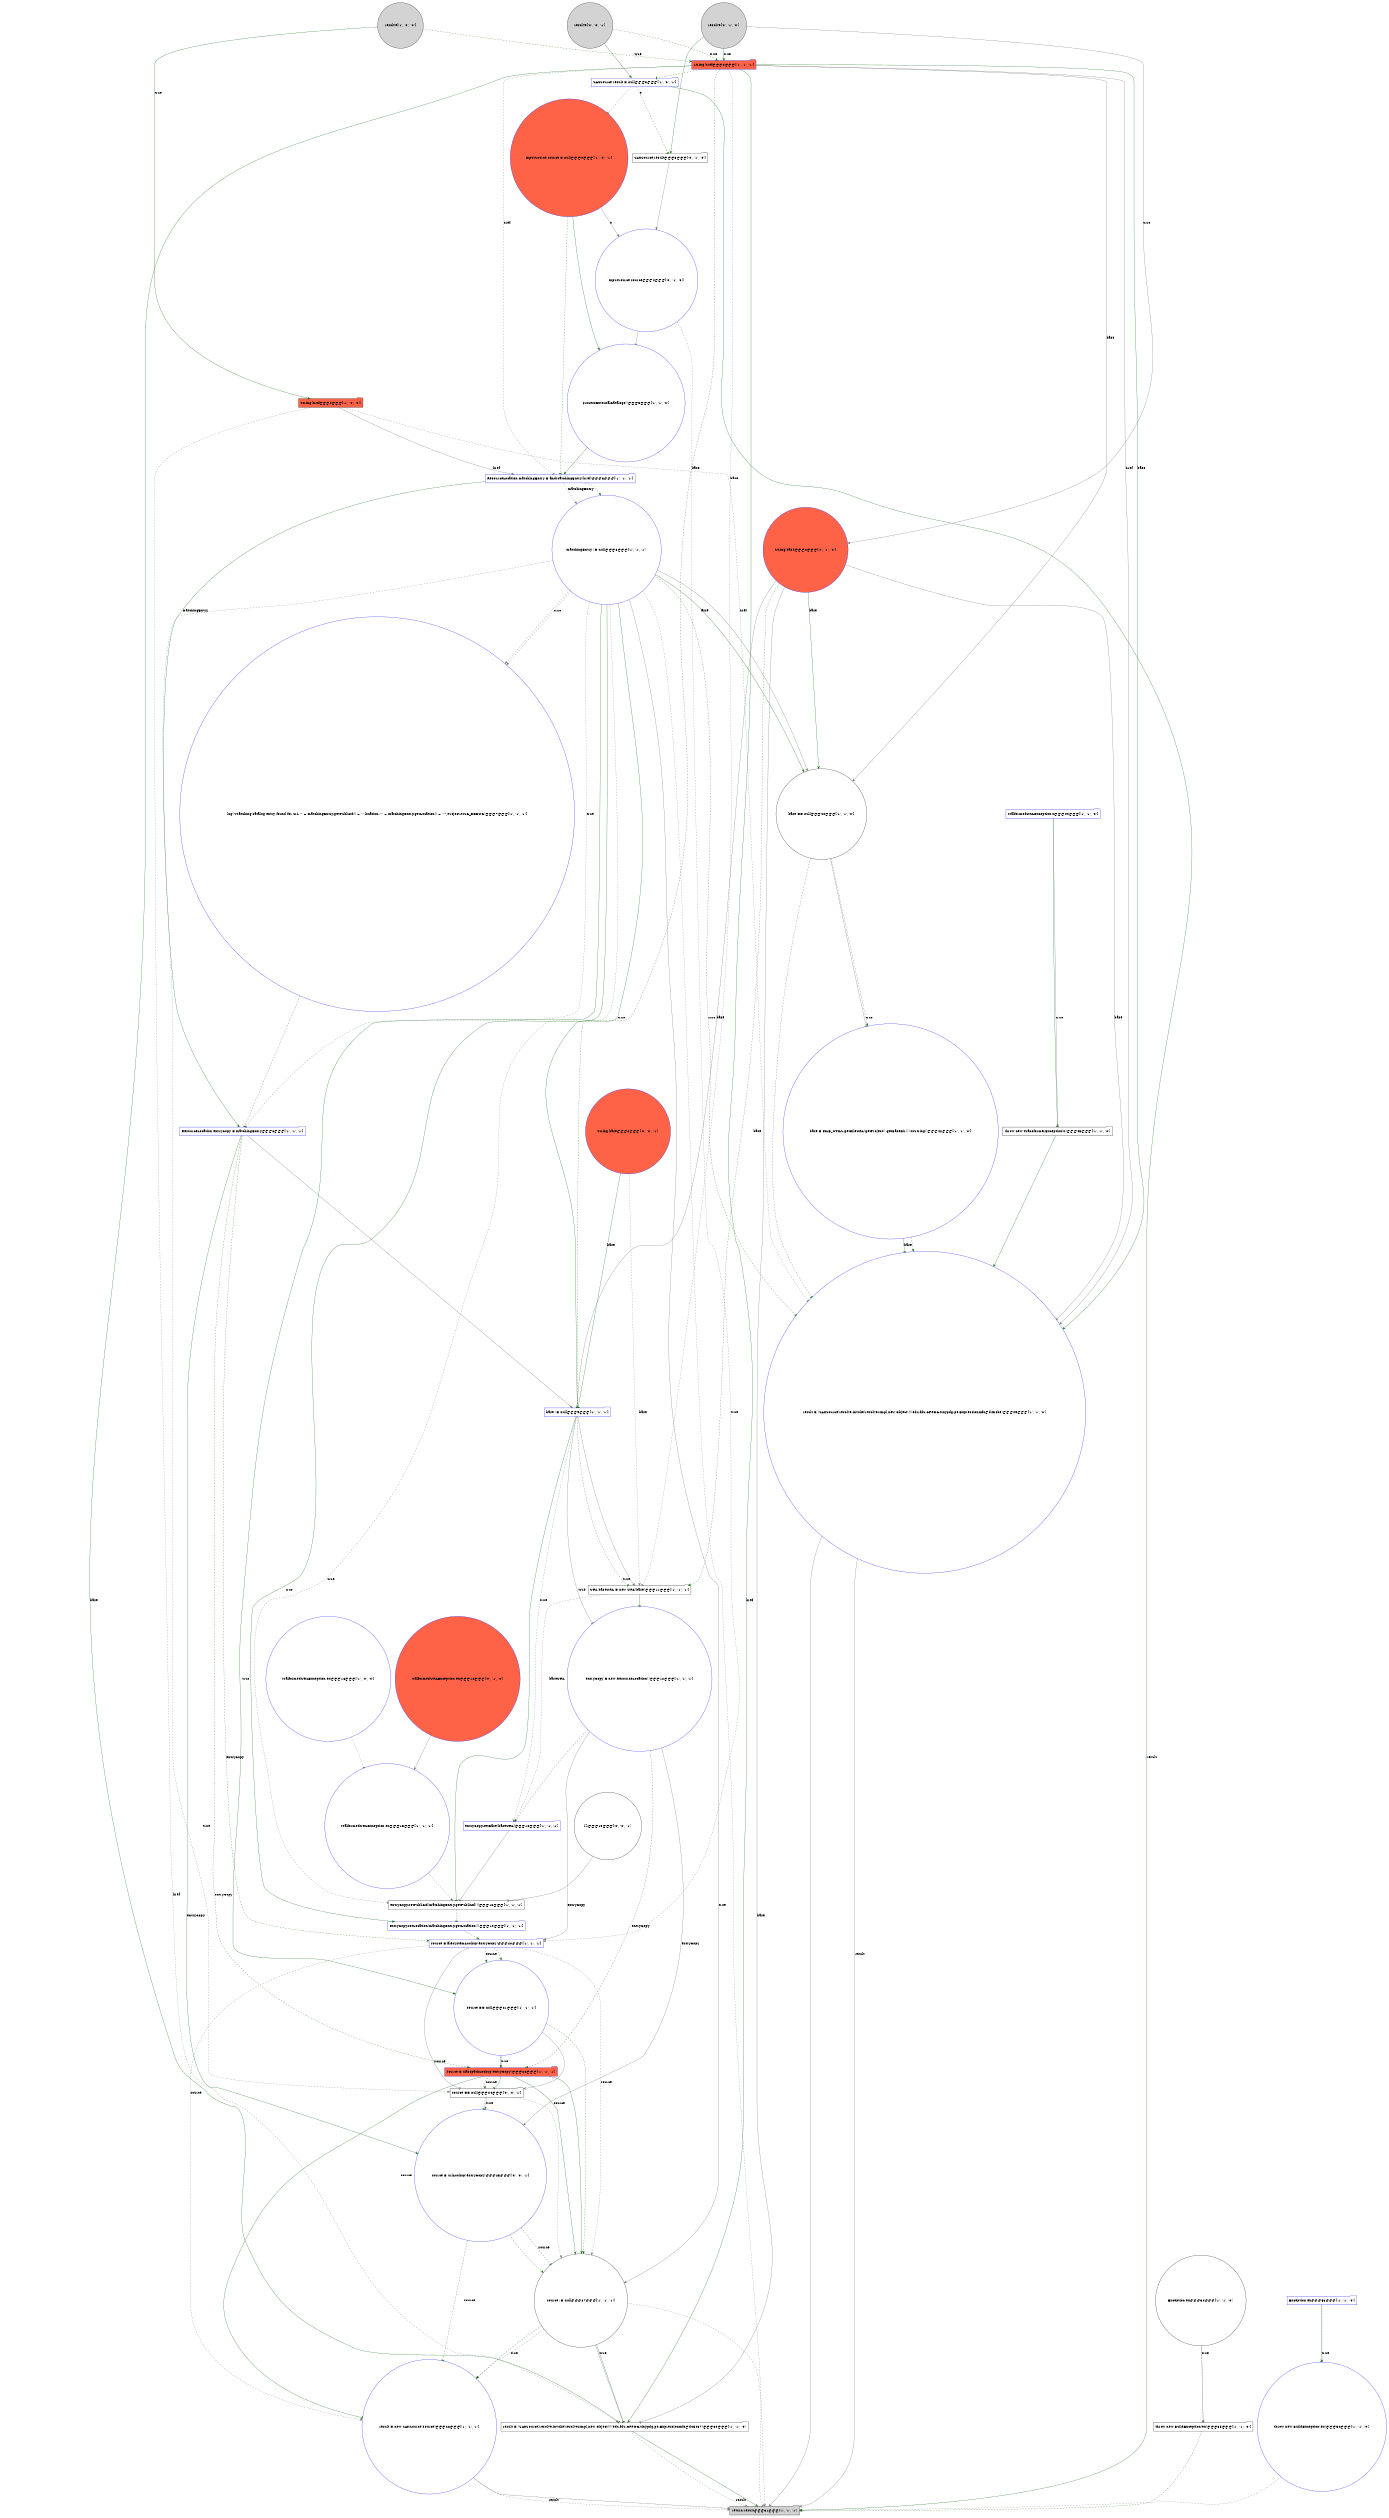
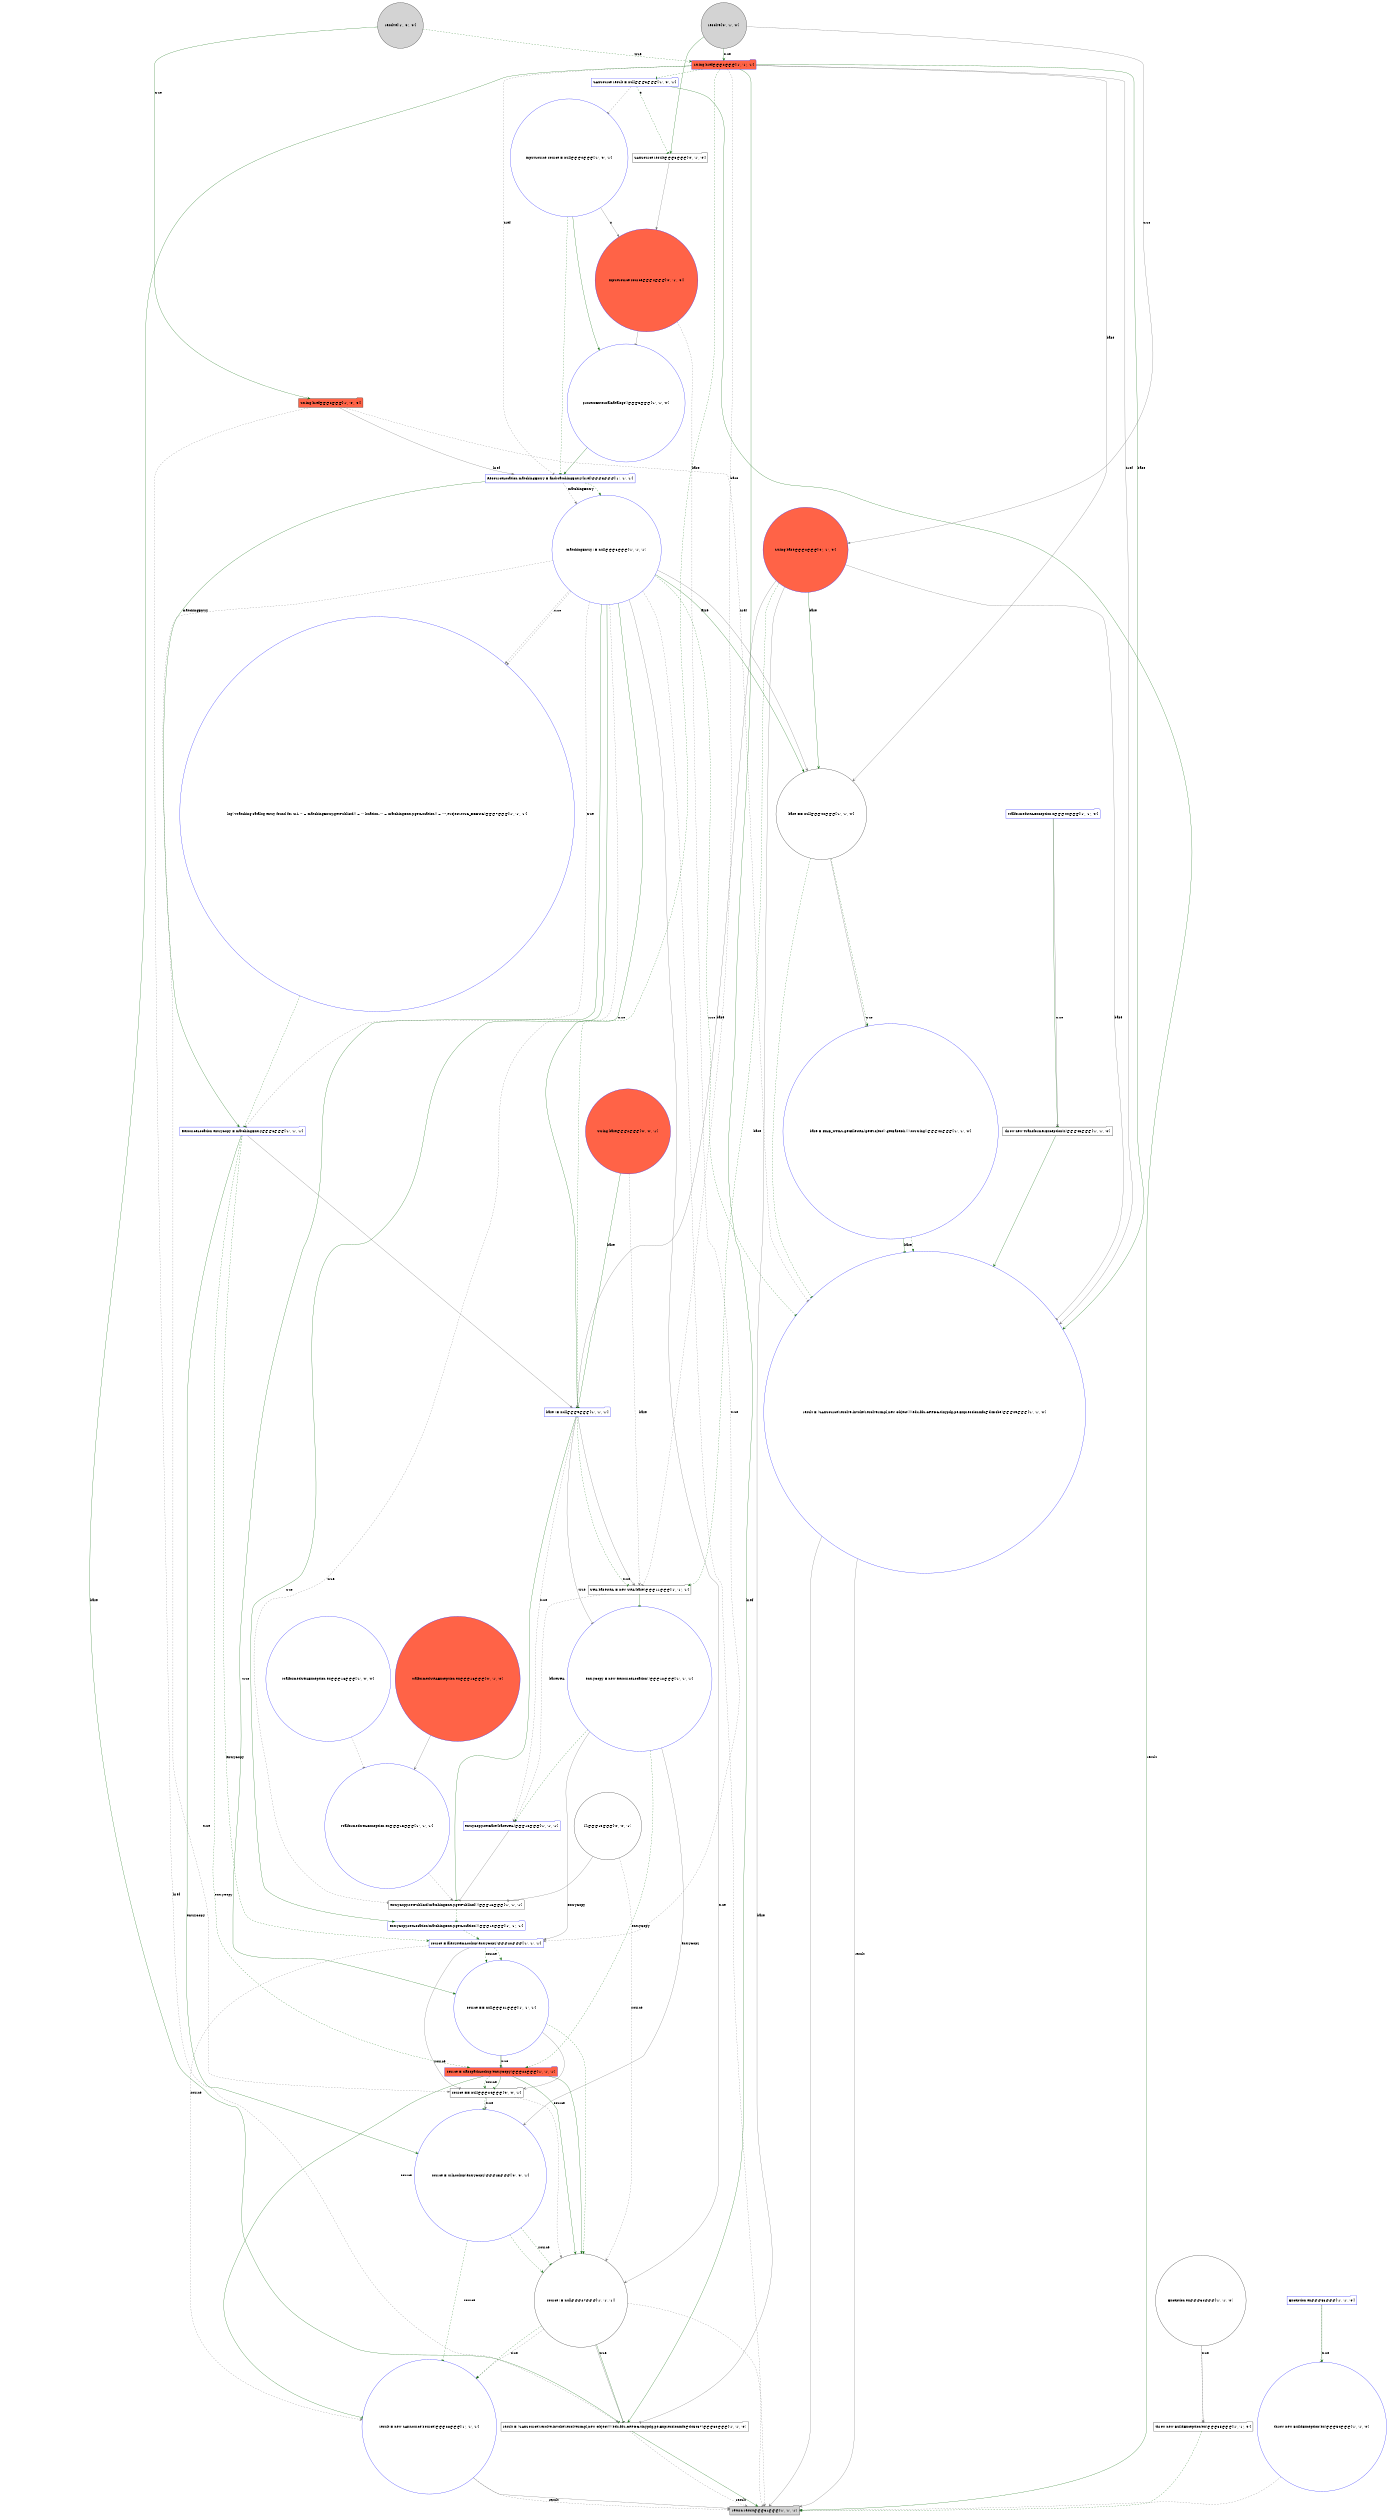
(590, 25) -> none
(569, 158) -> (569, 158)
(646, 280) -> (646, 280)
(601, 2076) -> (631, 2060)
